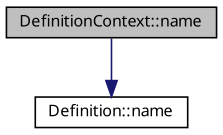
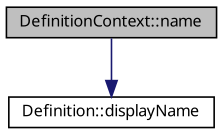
(111, 112) -> (111, 112)
